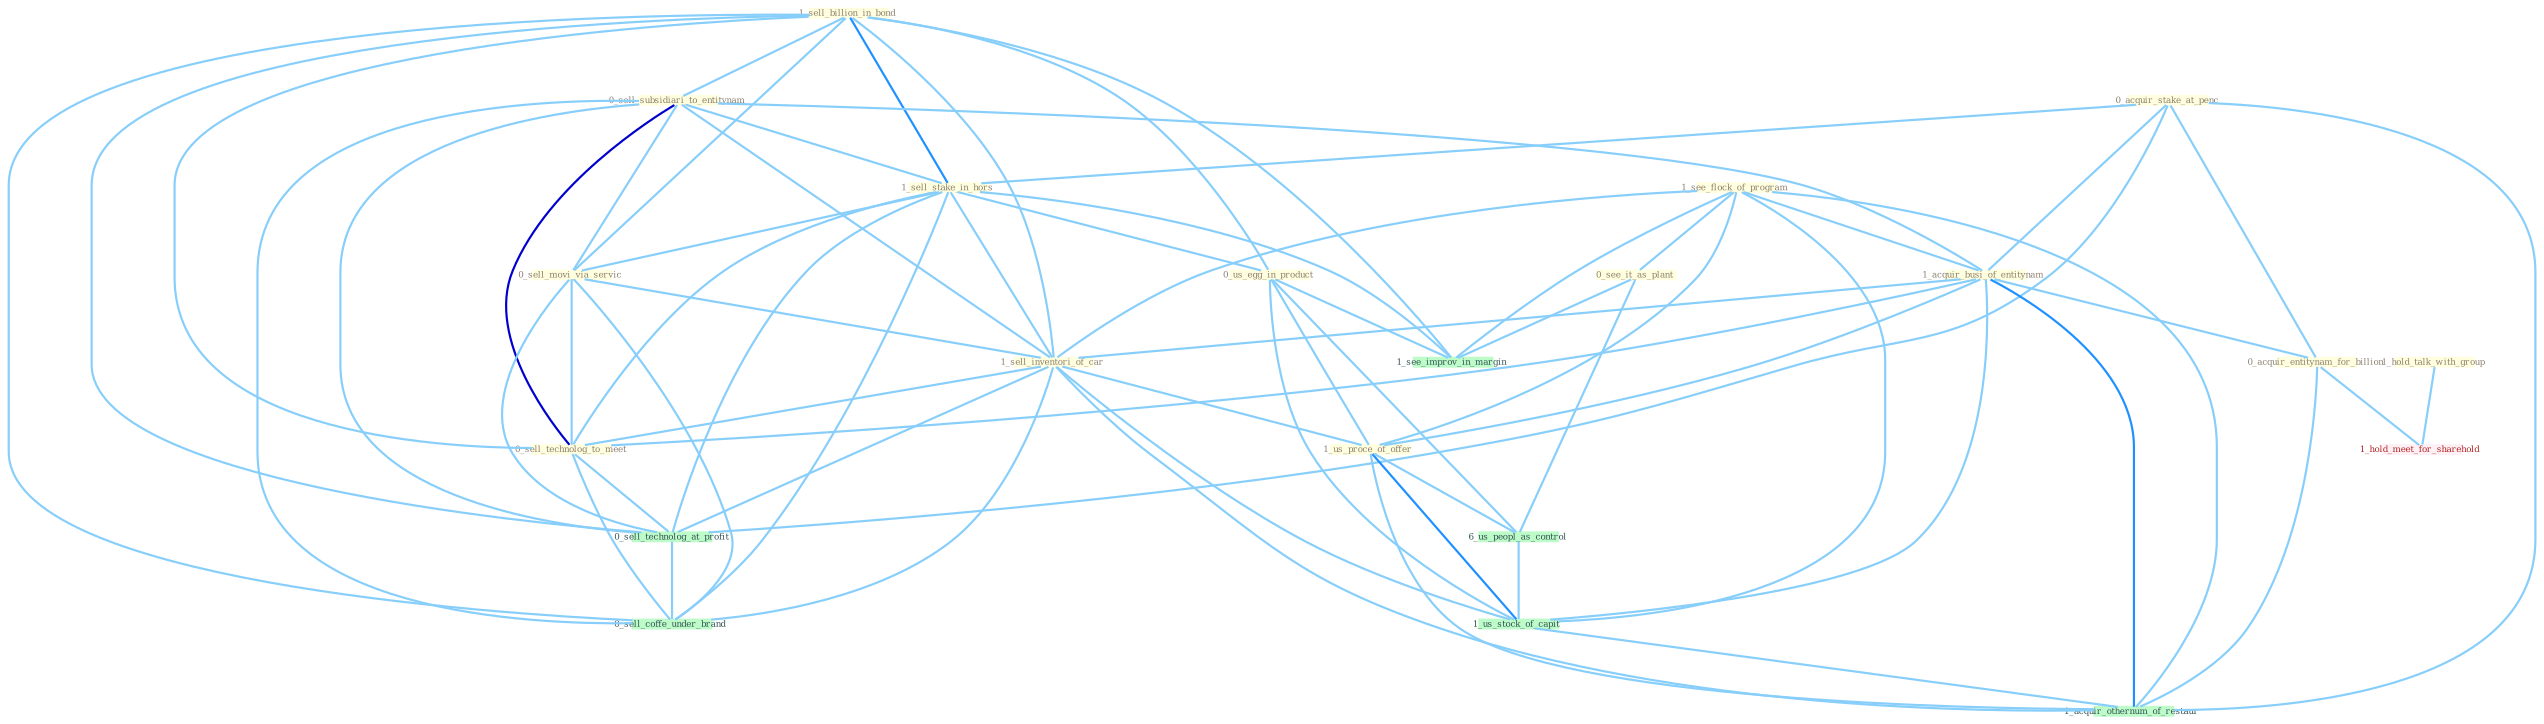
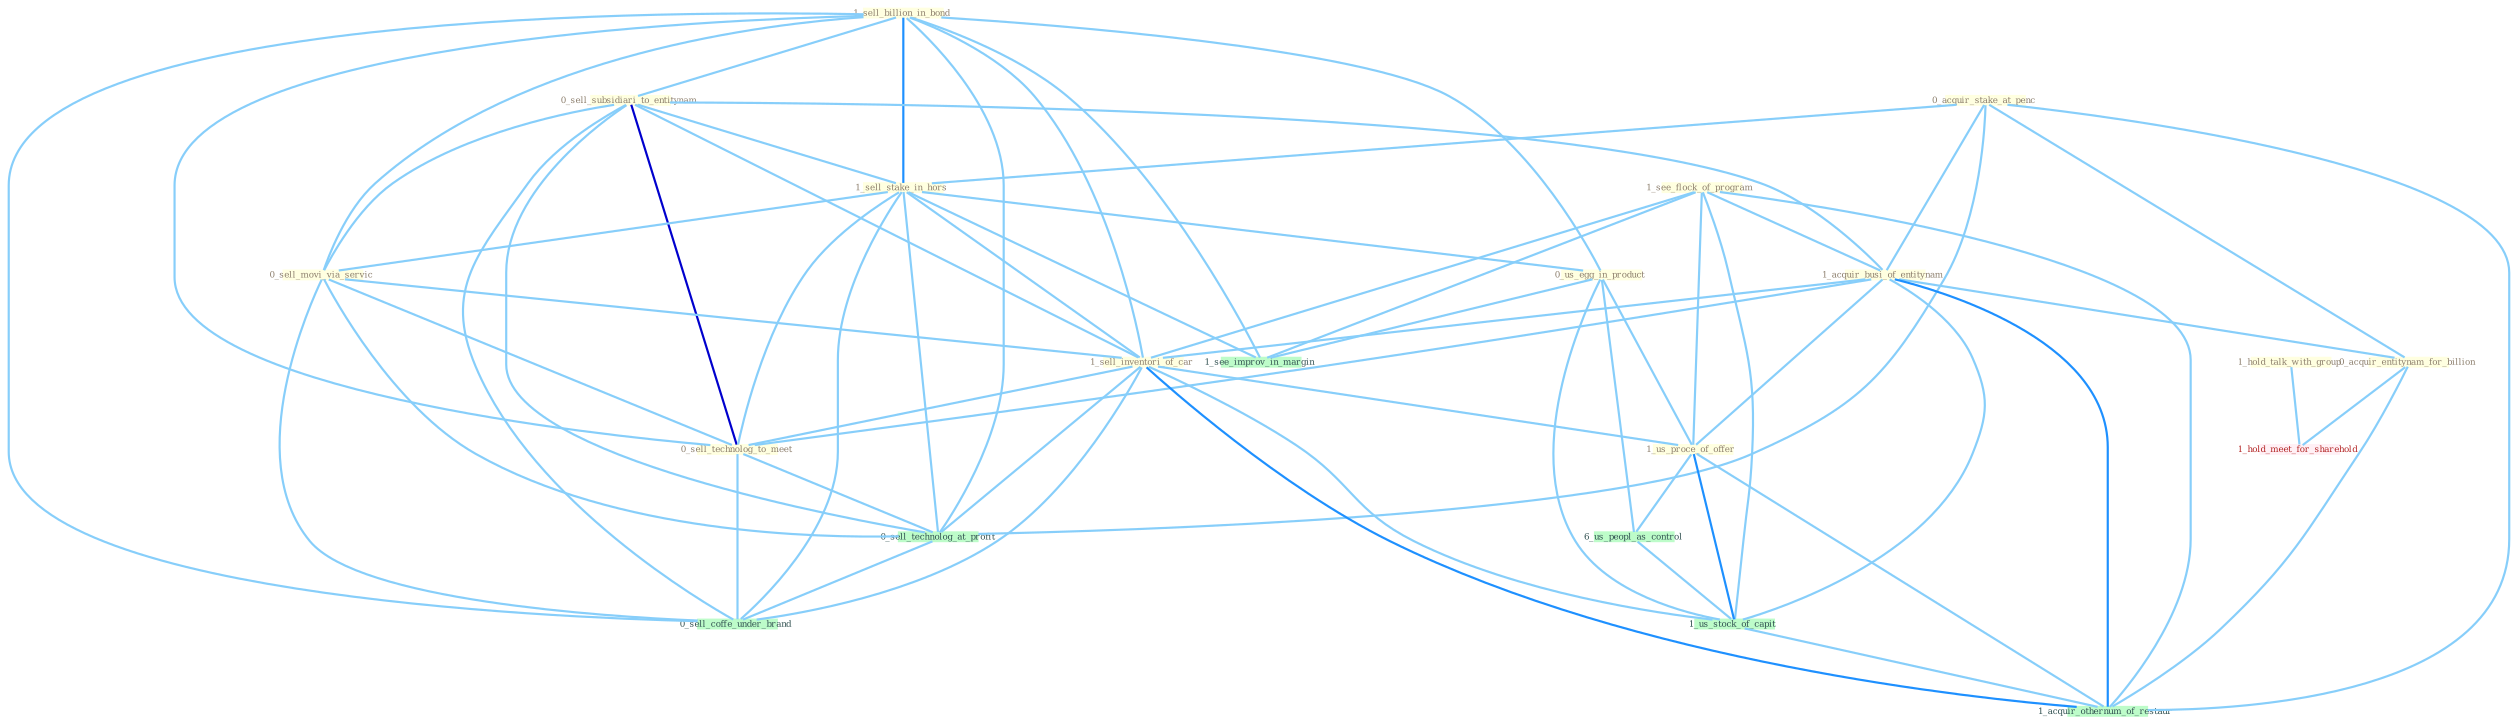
(1636, 275) -> none
(1425, 623) -> (1581, 615)
